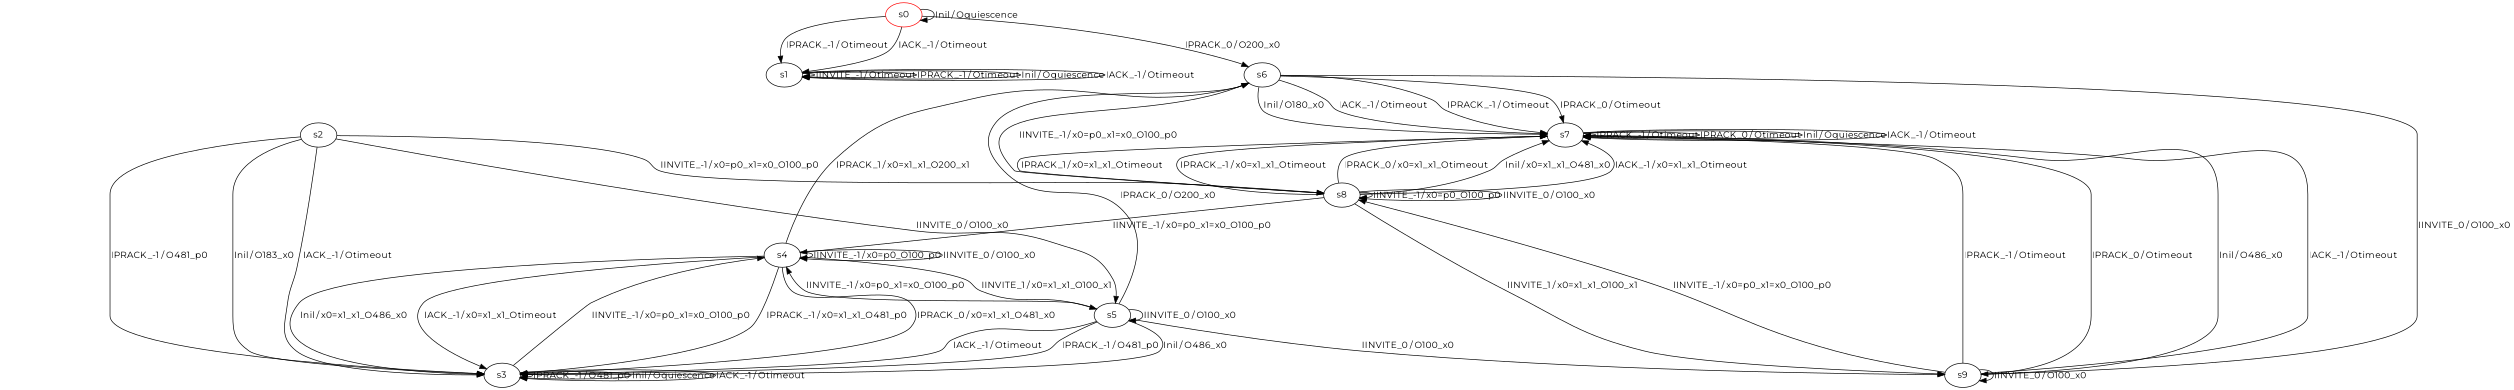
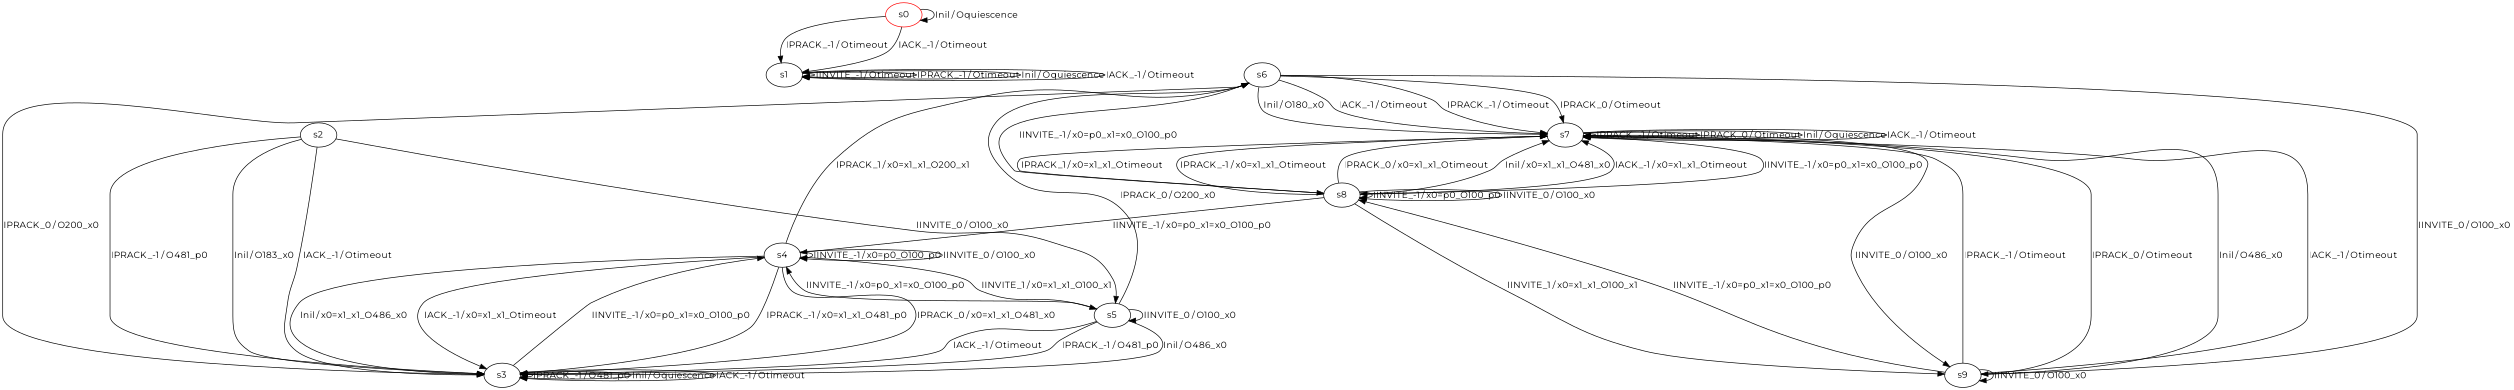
(1083, 31) -> (279, 122)
(824, 182) -> (1661, 183)
(1532, 363) -> (1926, 170)
